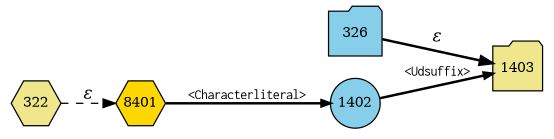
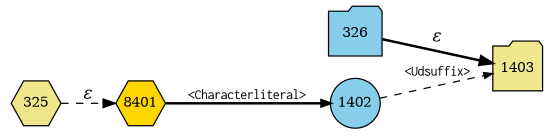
(432, 87) -> (432, 87)
(36, 103) -> (36, 103)
